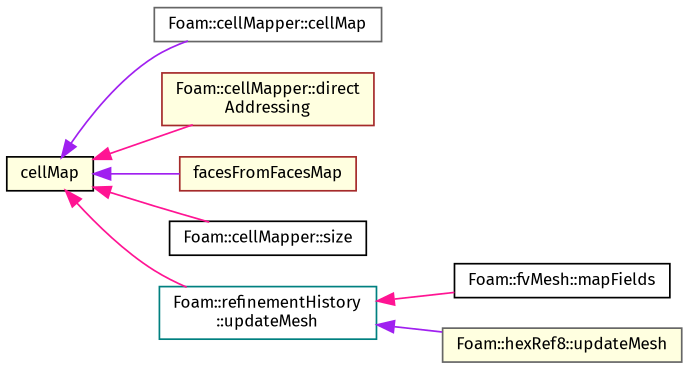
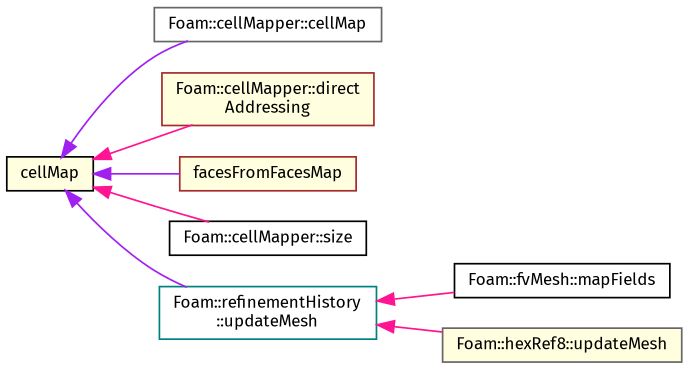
(127, 251) -> (127, 251)
(418, 329) -> (418, 329)
